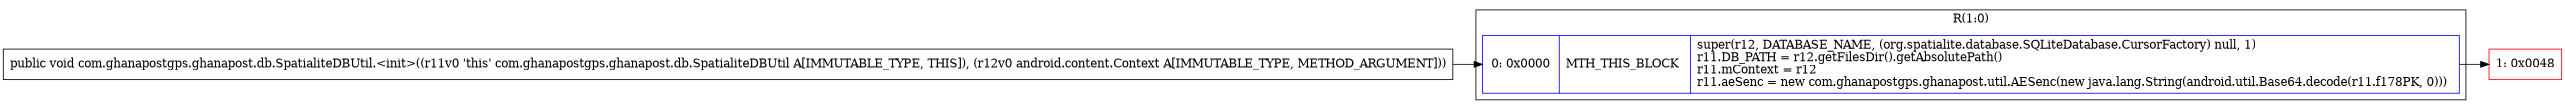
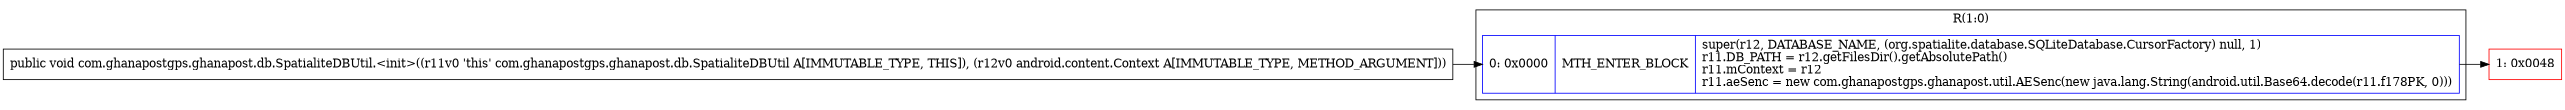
(1622, 64) -> (1625, 64)
